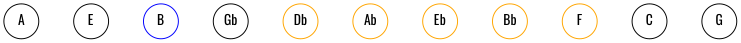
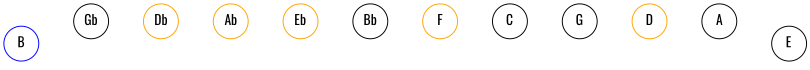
(510, 21) -> (370, 21)
none -> (650, 21)
